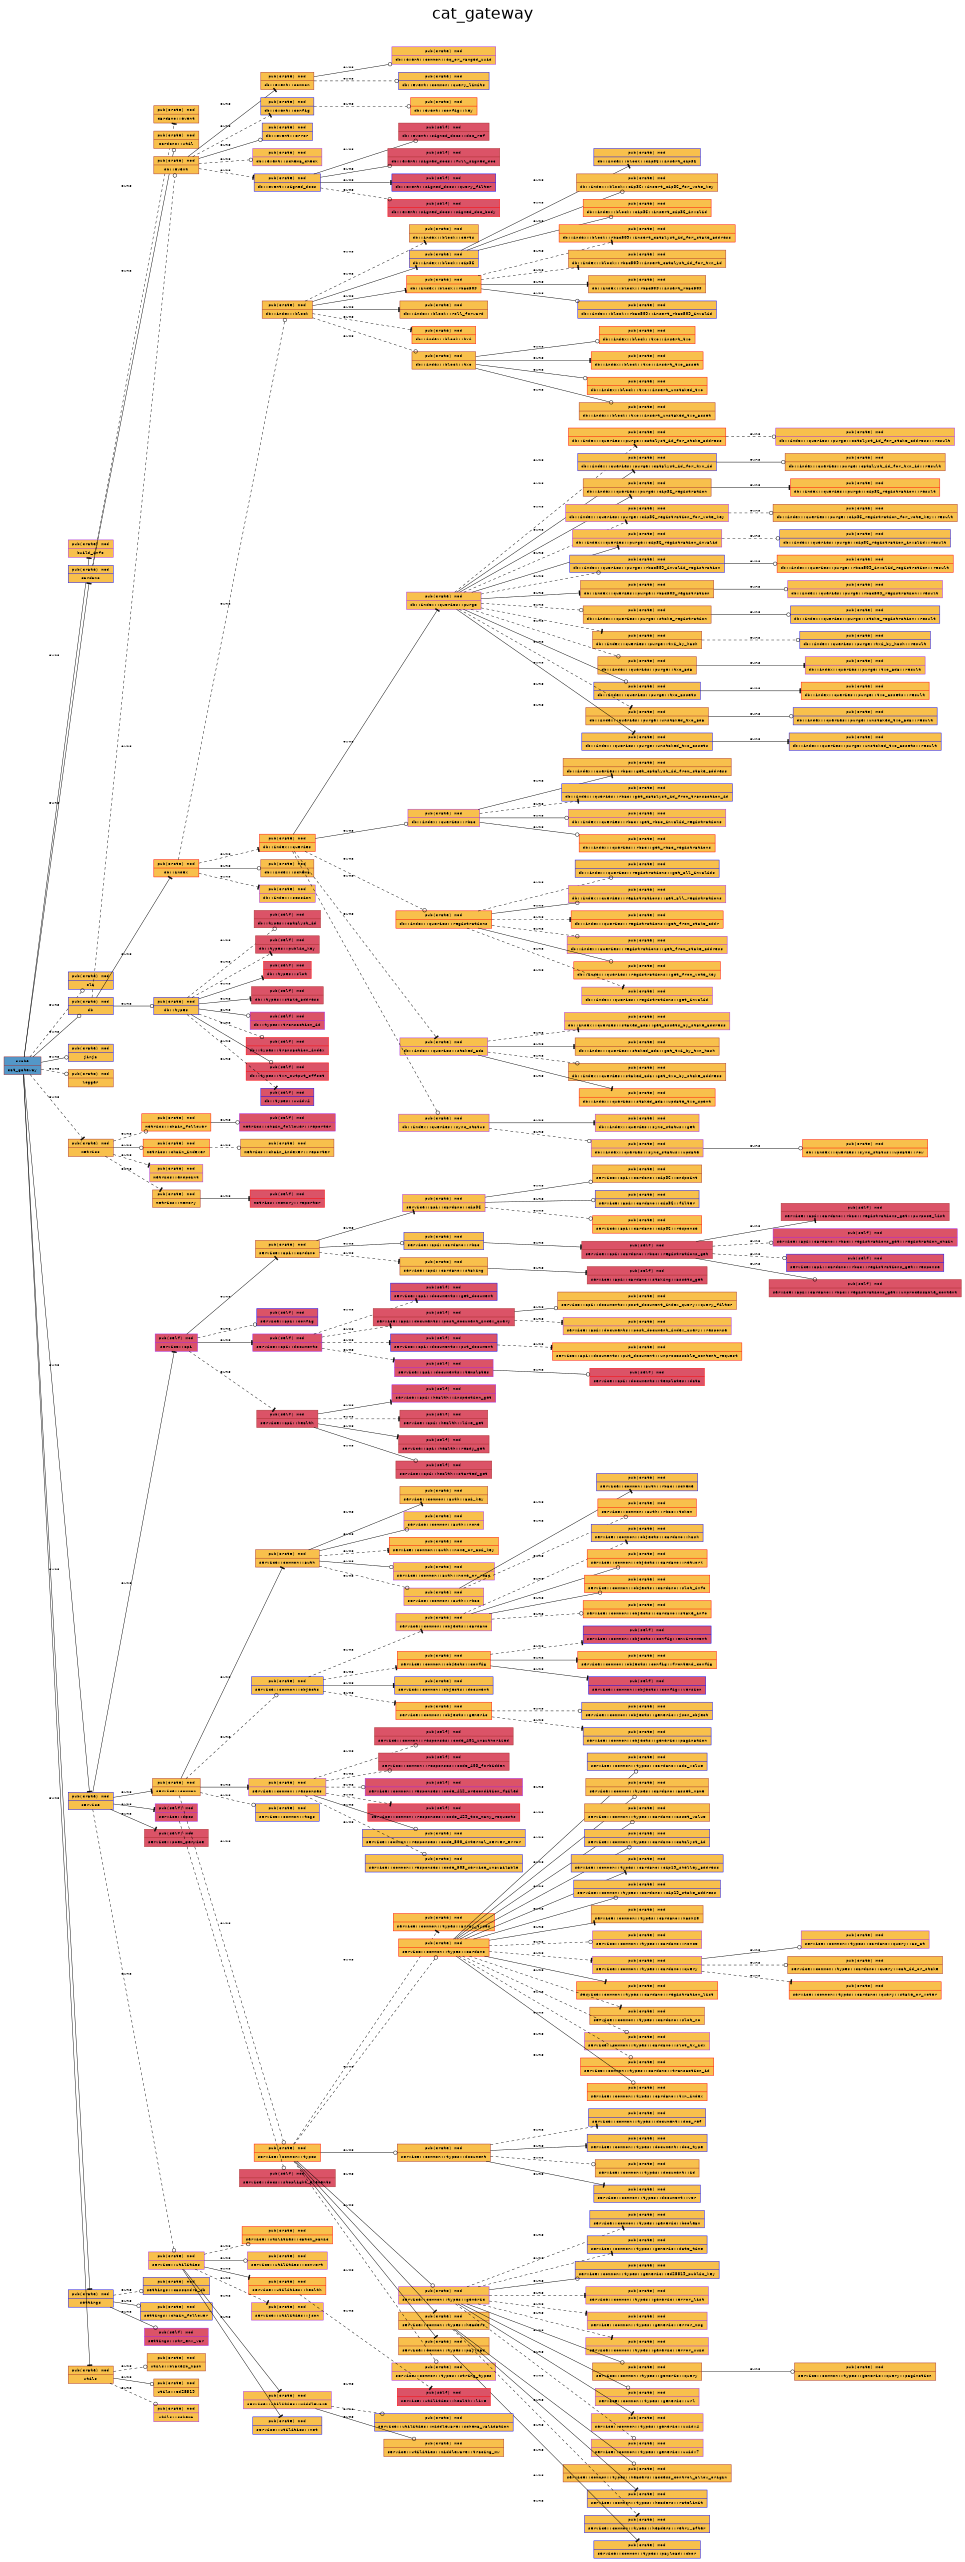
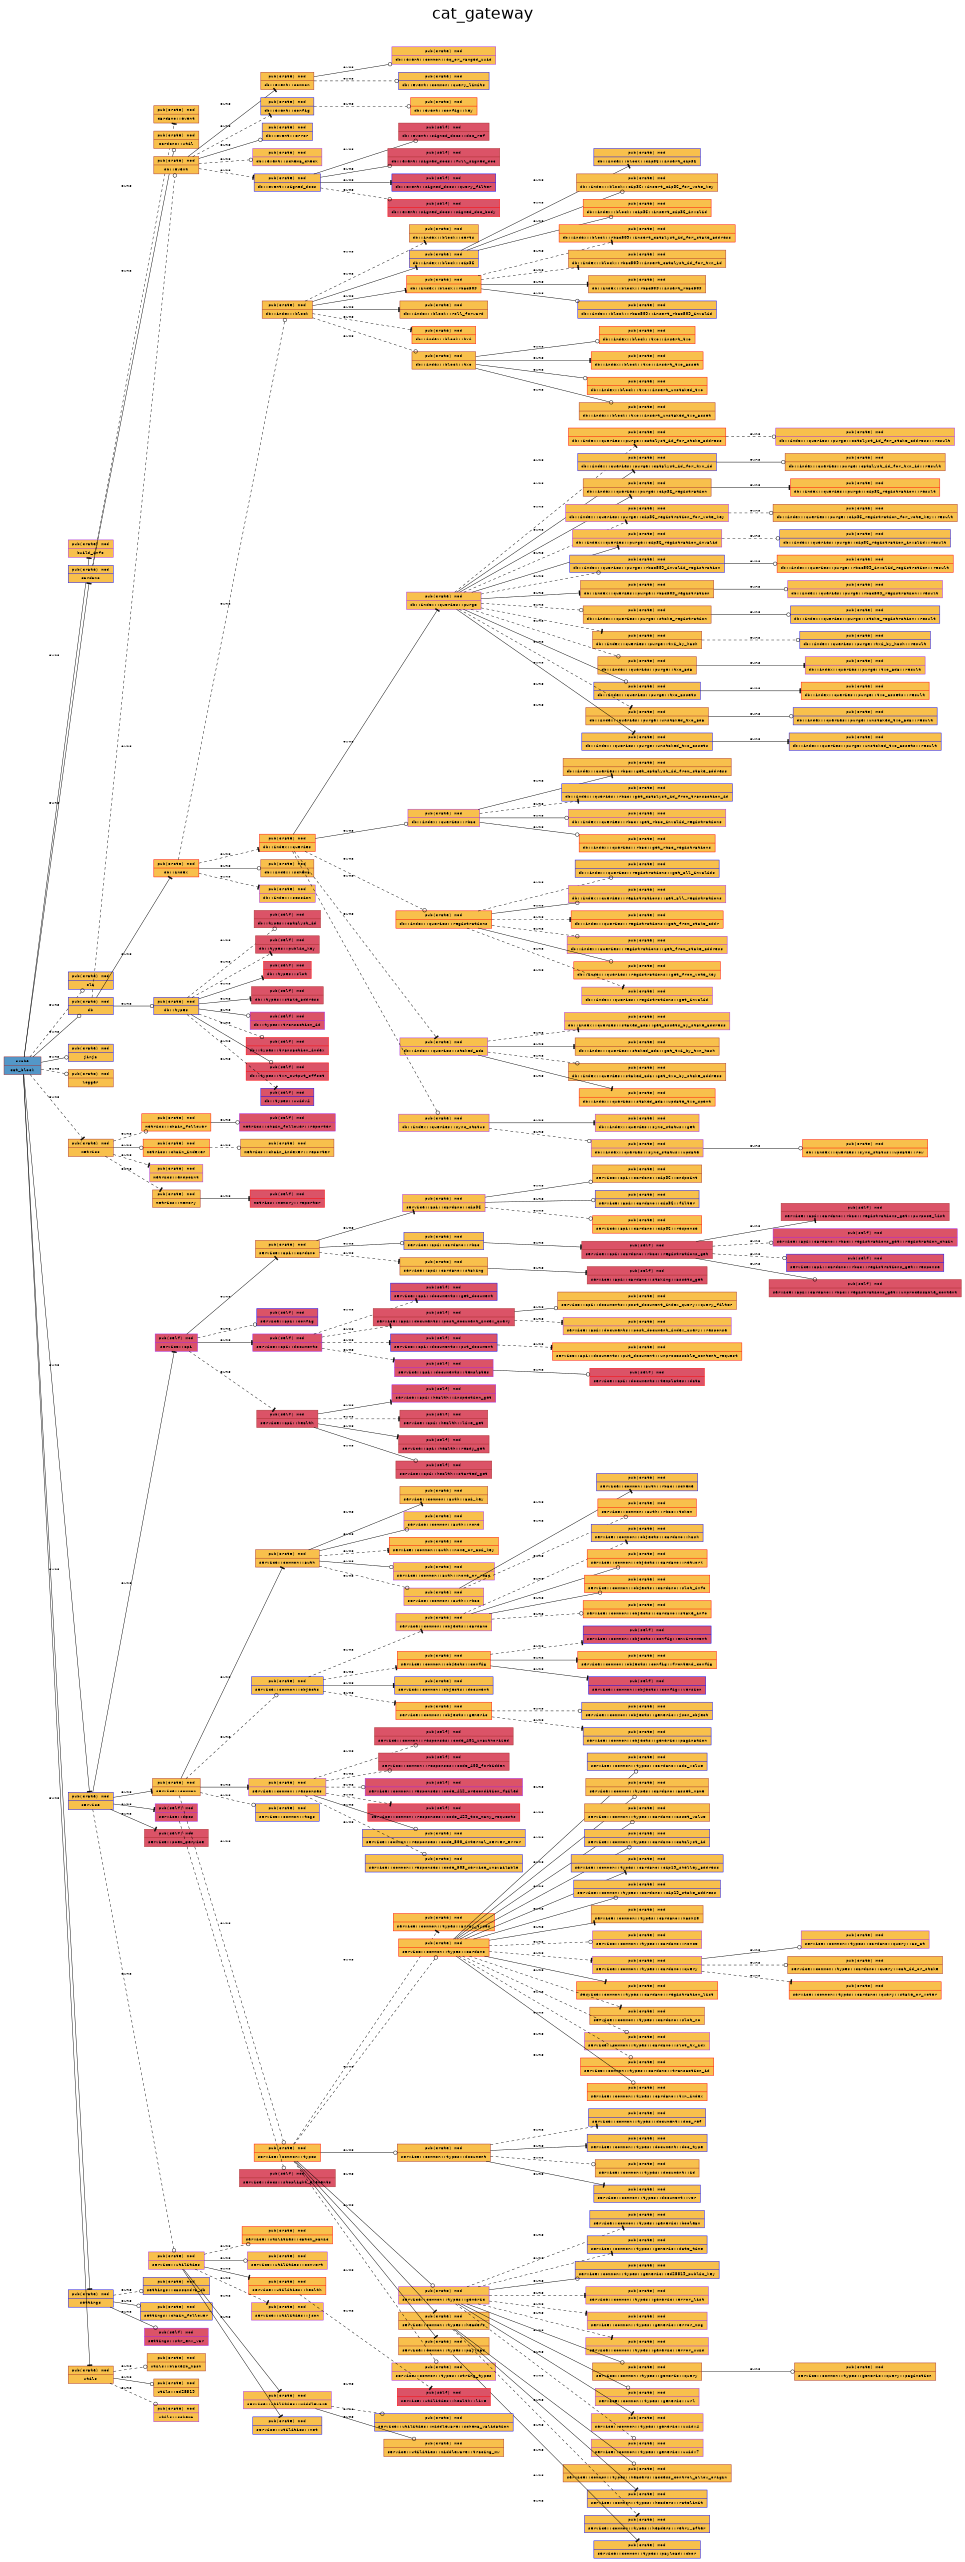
(23, 1070) -> (23, 1070)
